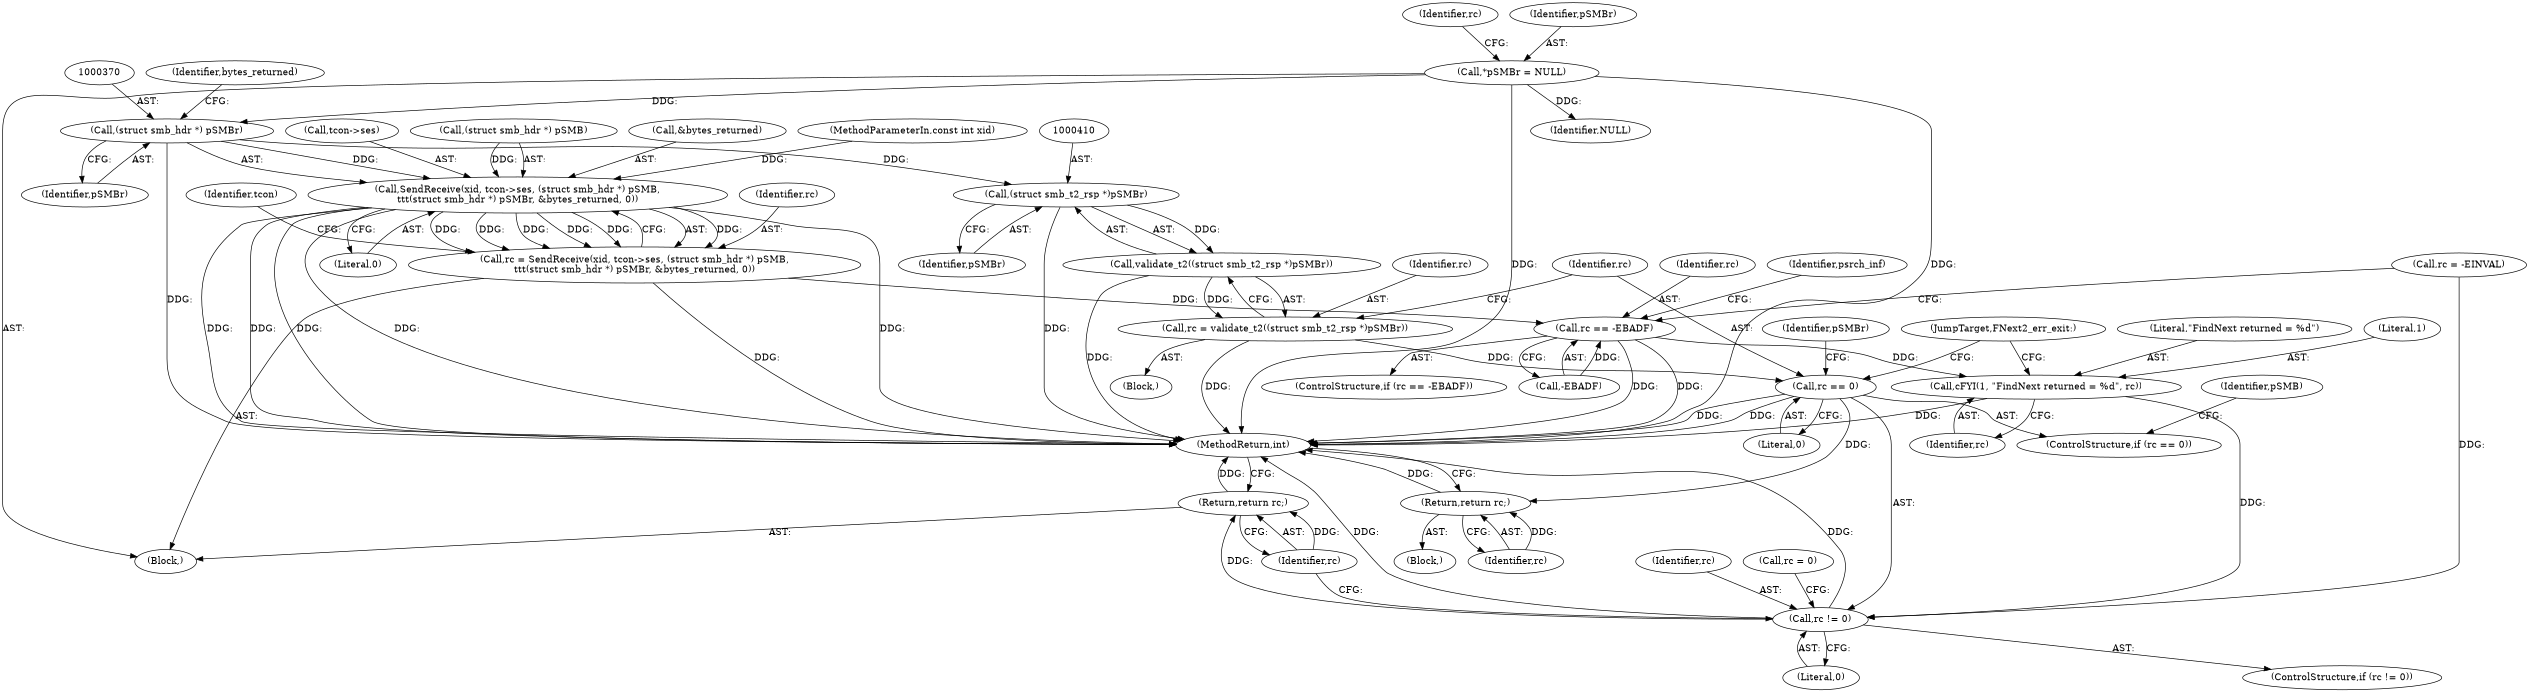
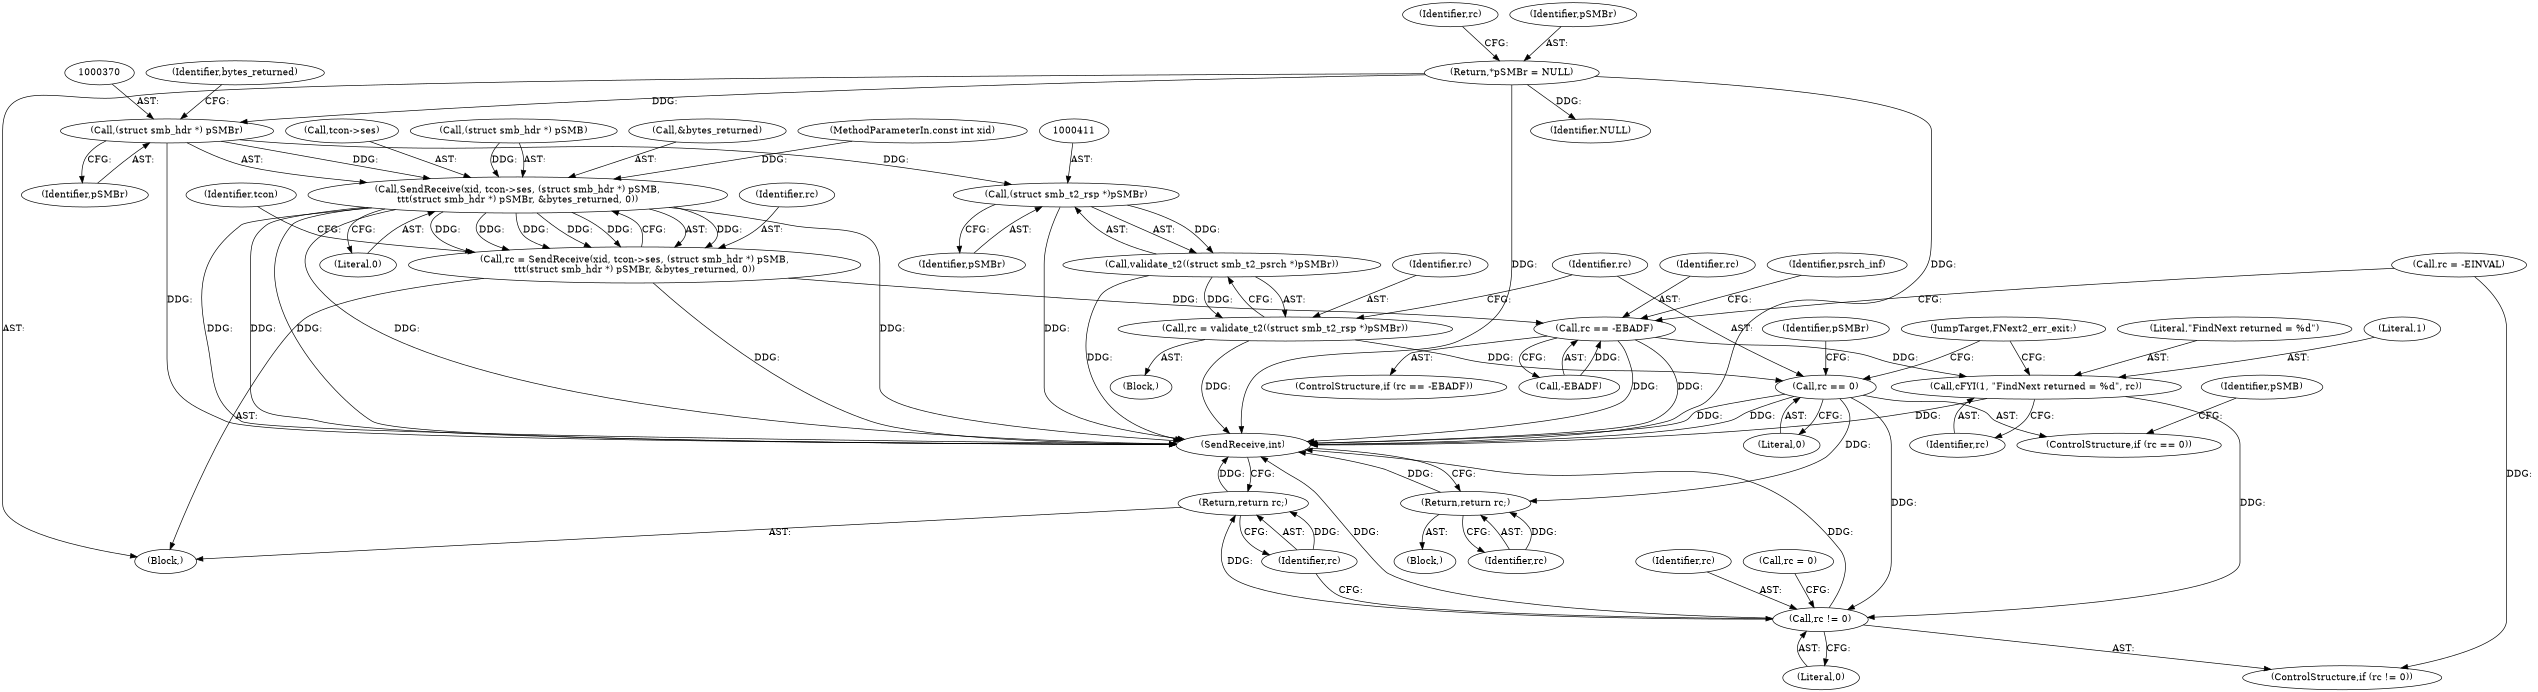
(1512, 73) -> (1512, 73)
(1074, 131) -> (1074, 131)
(1222, 265) -> (1222, 265)
(1243, 445) -> (1243, 445)
(1906, 503) -> (1906, 503)
(2311, 591) -> (2507, 500)
